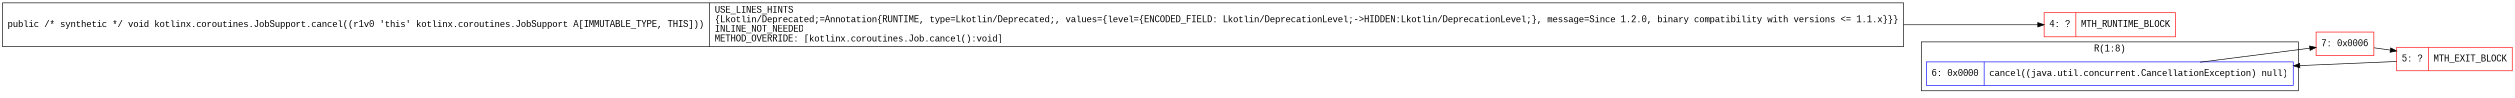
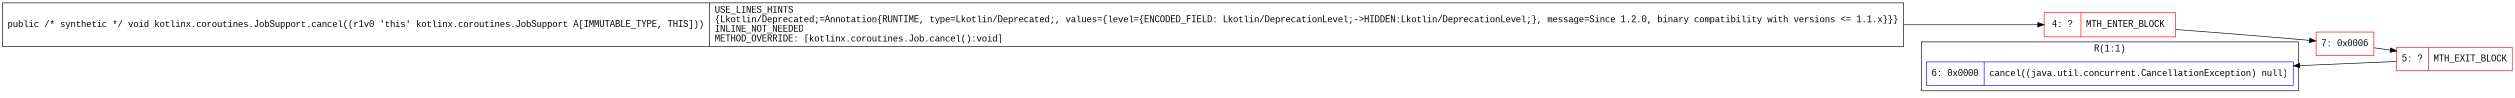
(2126, 24) -> (2125, 24)
(2110, 49) -> (2110, 49)
(2255, 55) -> (2243, 35)
